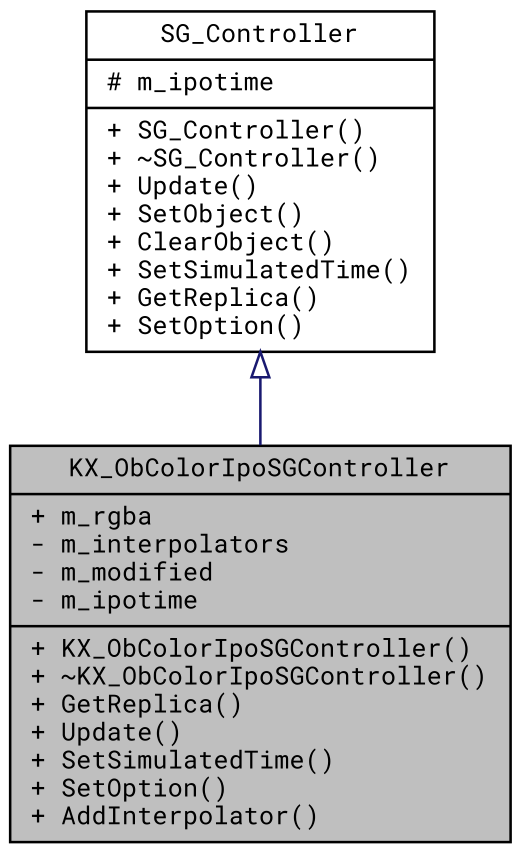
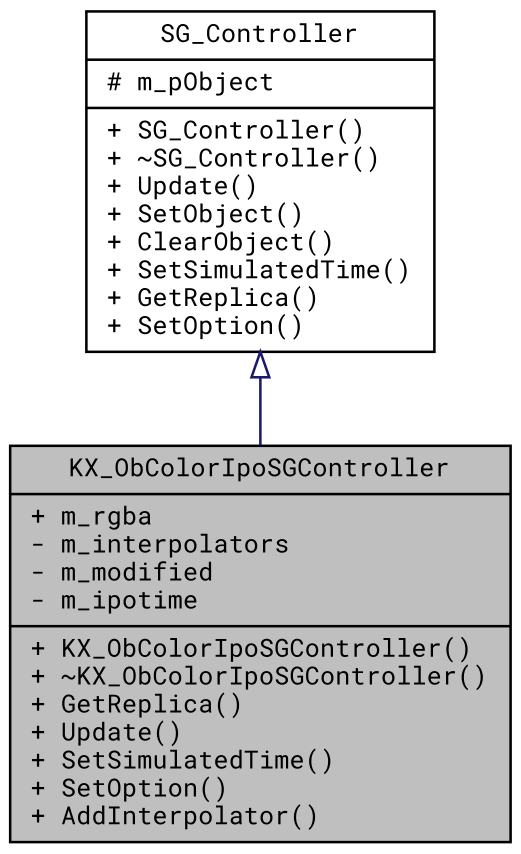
(192, 83) -> (192, 83)
